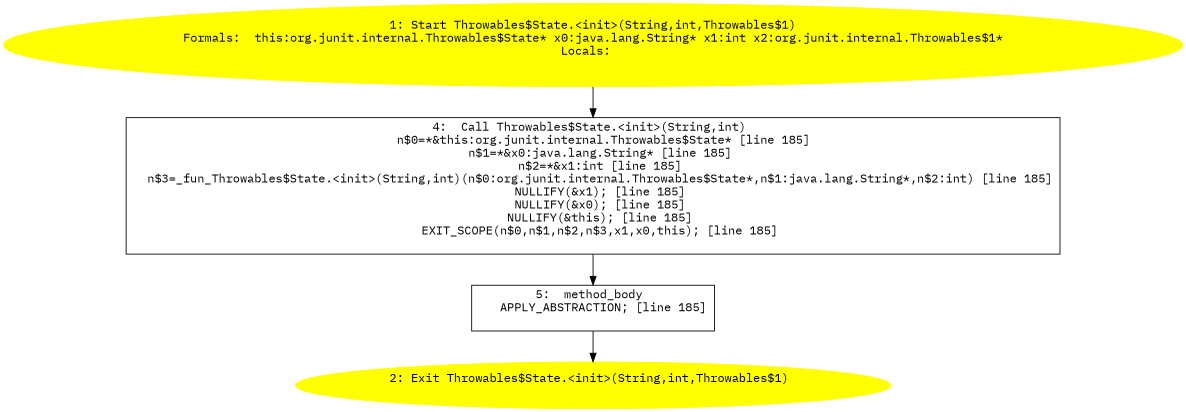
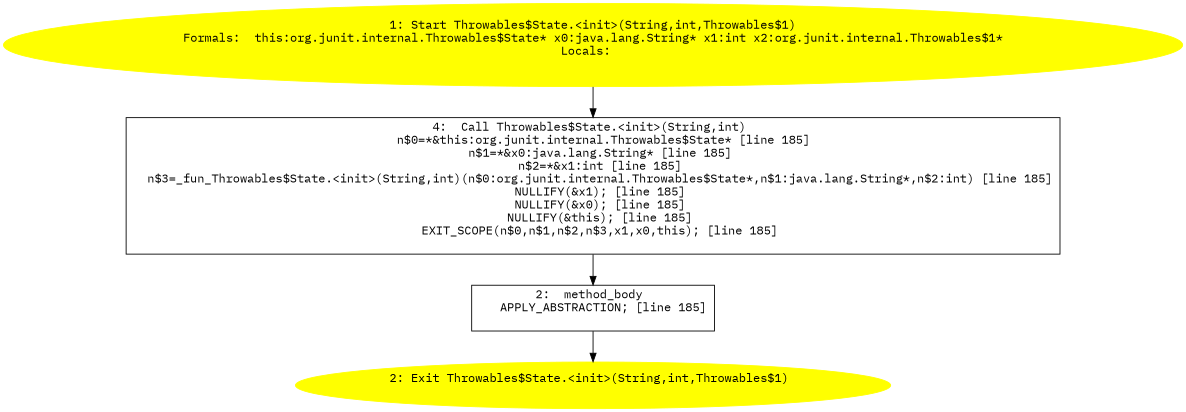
(593, 308) -> (593, 308)
